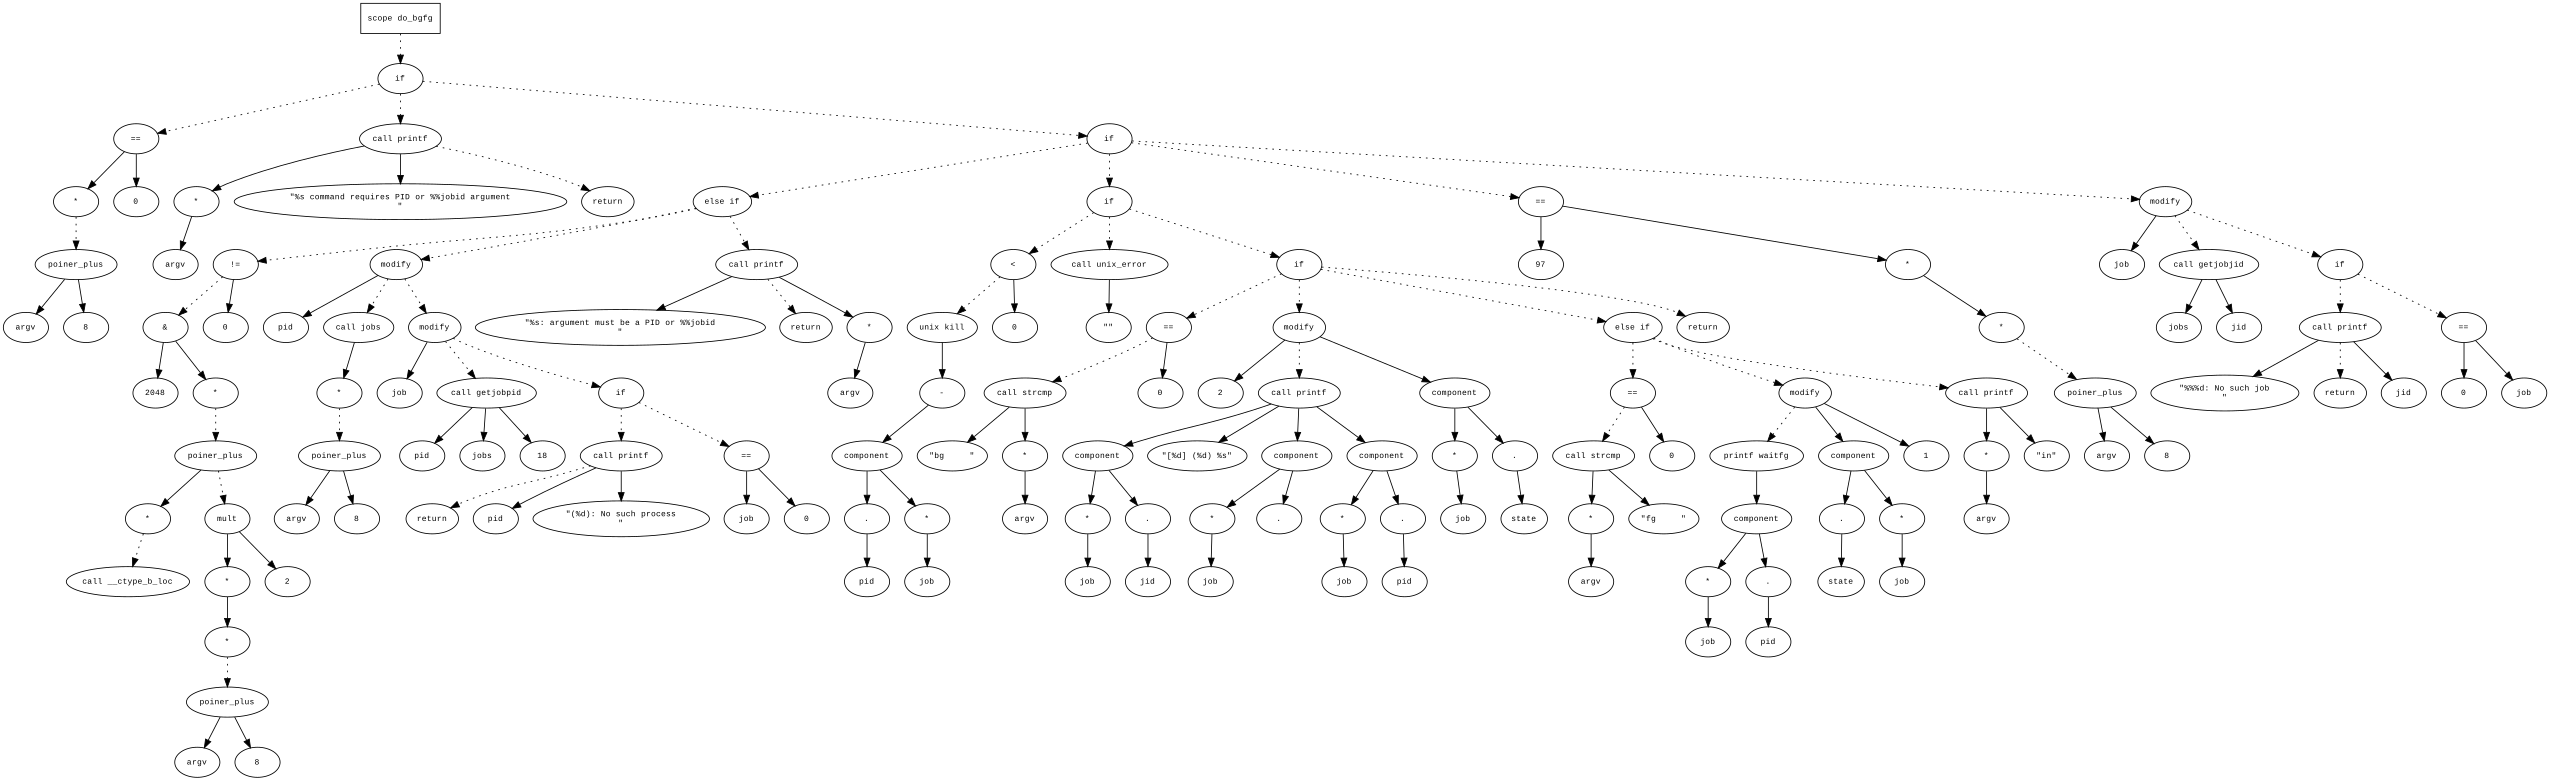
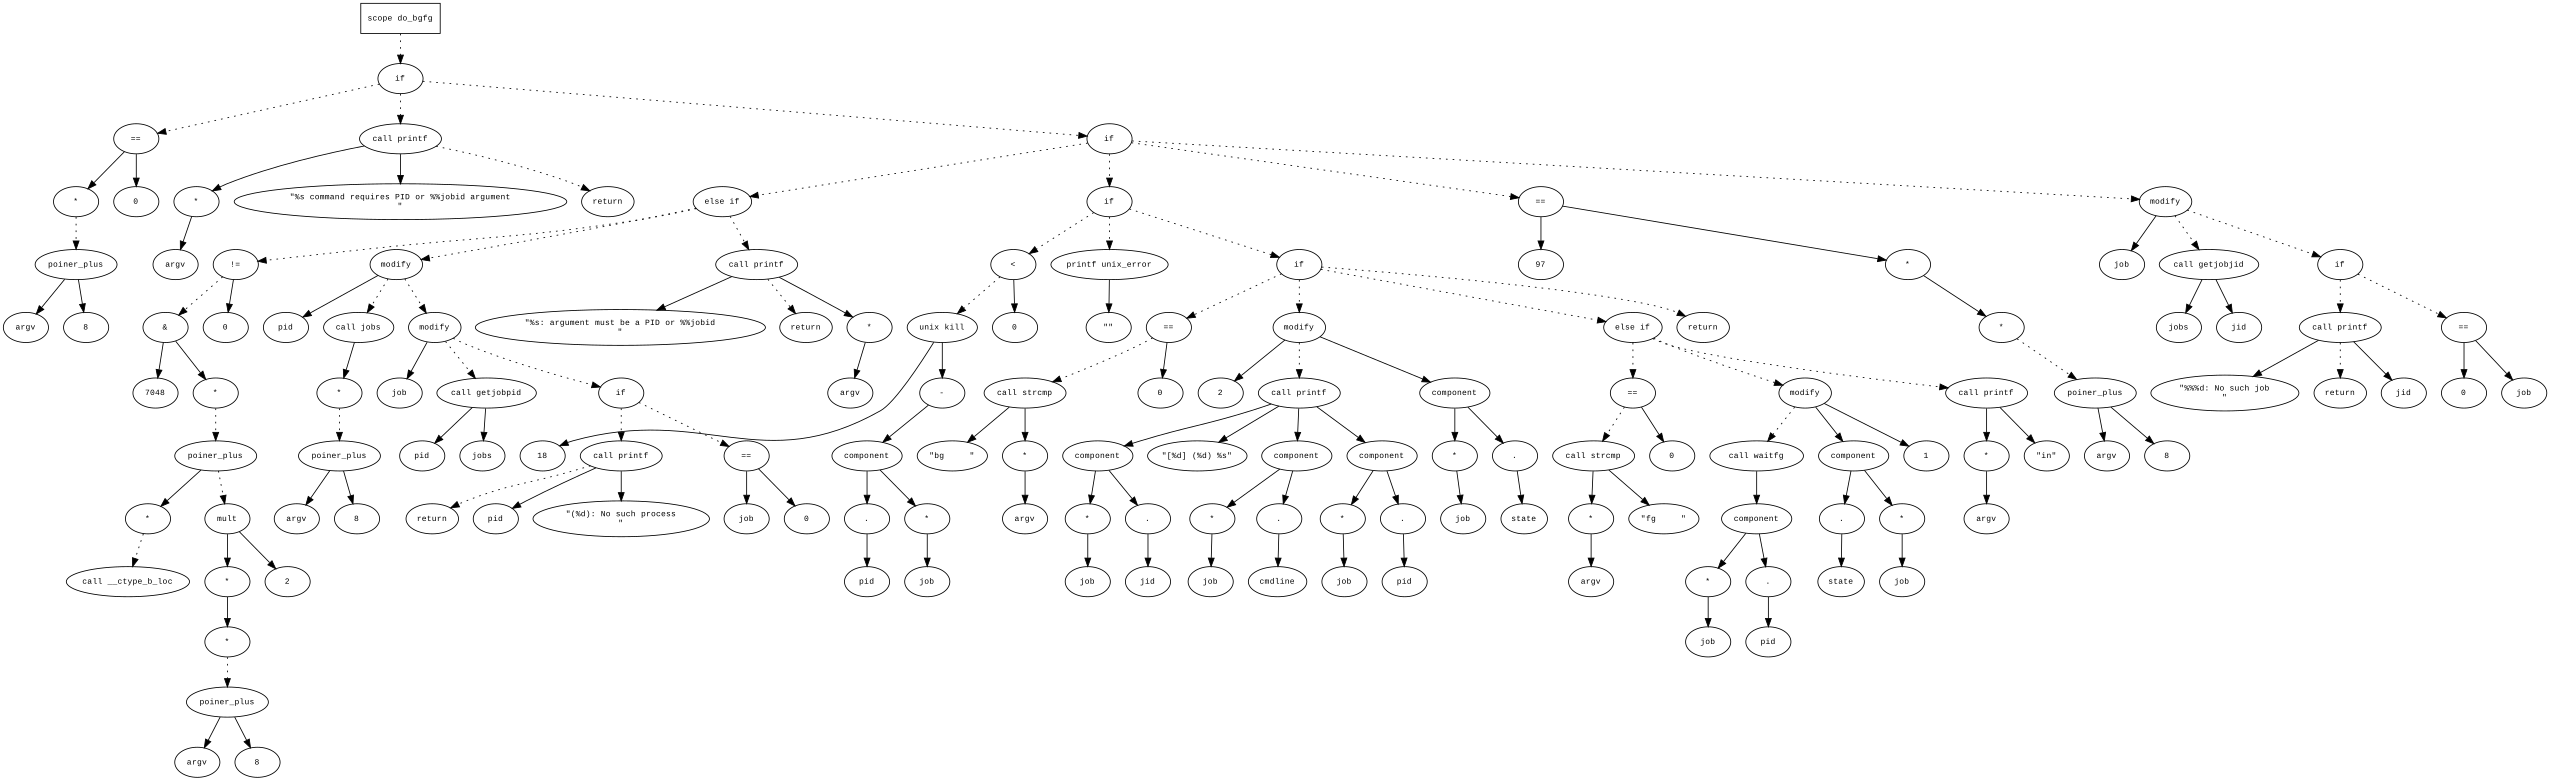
(1110, 265) -> (1110, 265)
(156, 393) -> (156, 393)
(512, 422) -> (770, 440)
(1757, 456) -> (1757, 456)
none -> (1278, 582)
